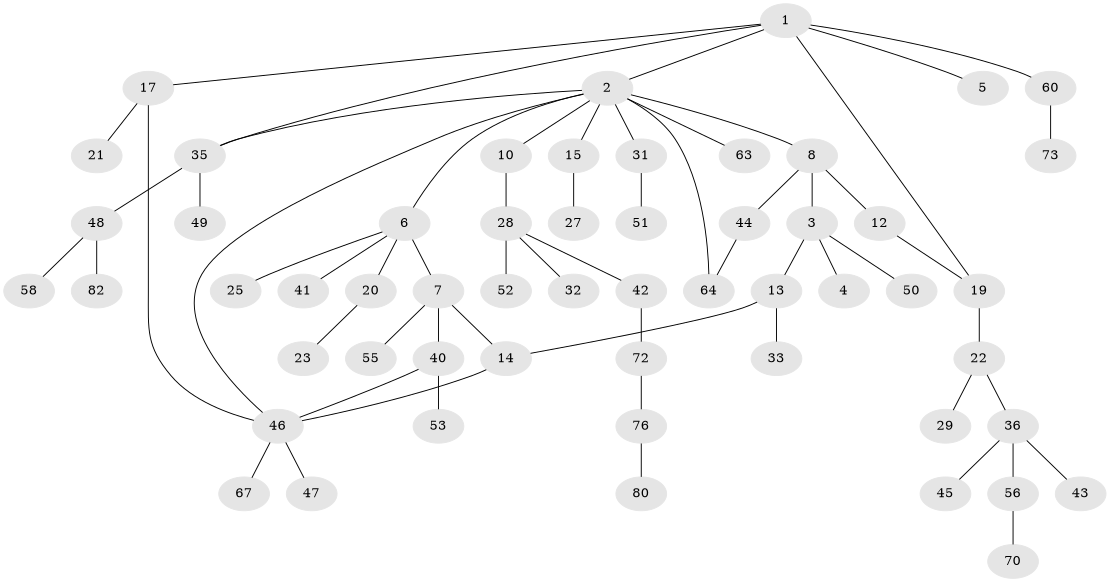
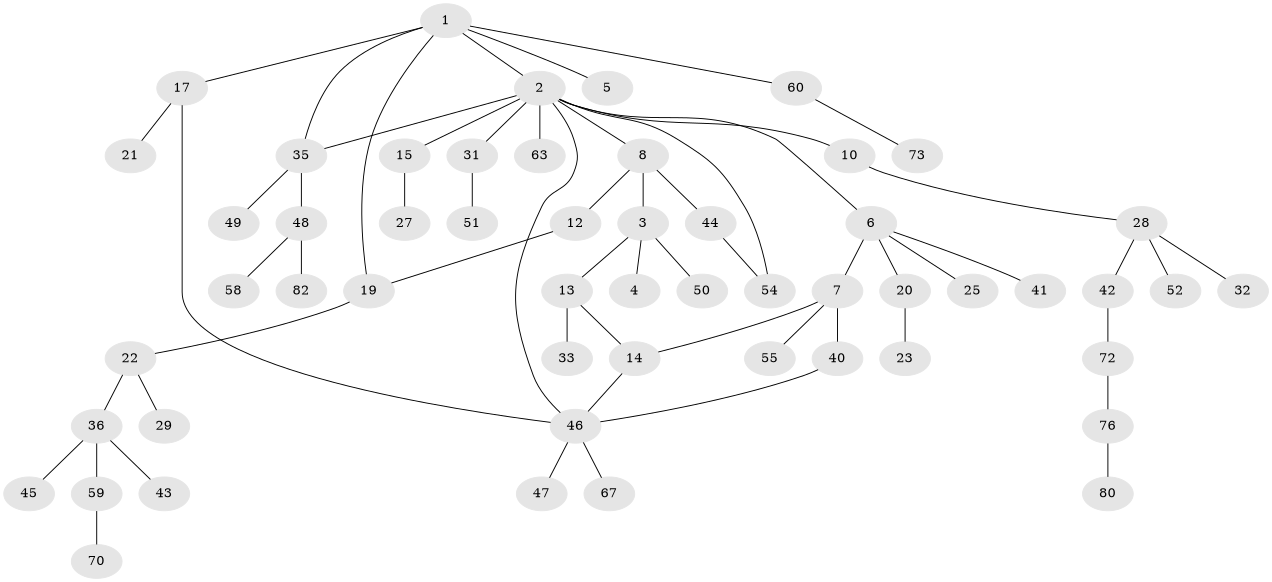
(709, 291) -> (770, 291)
(438, 426) -> none
(1013, 494) -> (97, 494)
